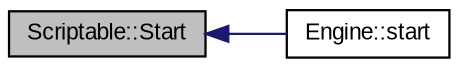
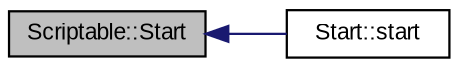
(368, 34) -> (368, 34)
